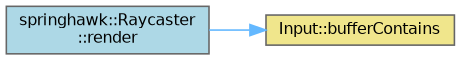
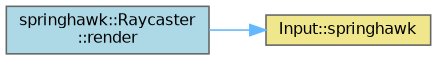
(360, 30) -> (348, 30)
